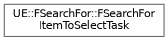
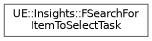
(84, 20) -> (76, 20)
